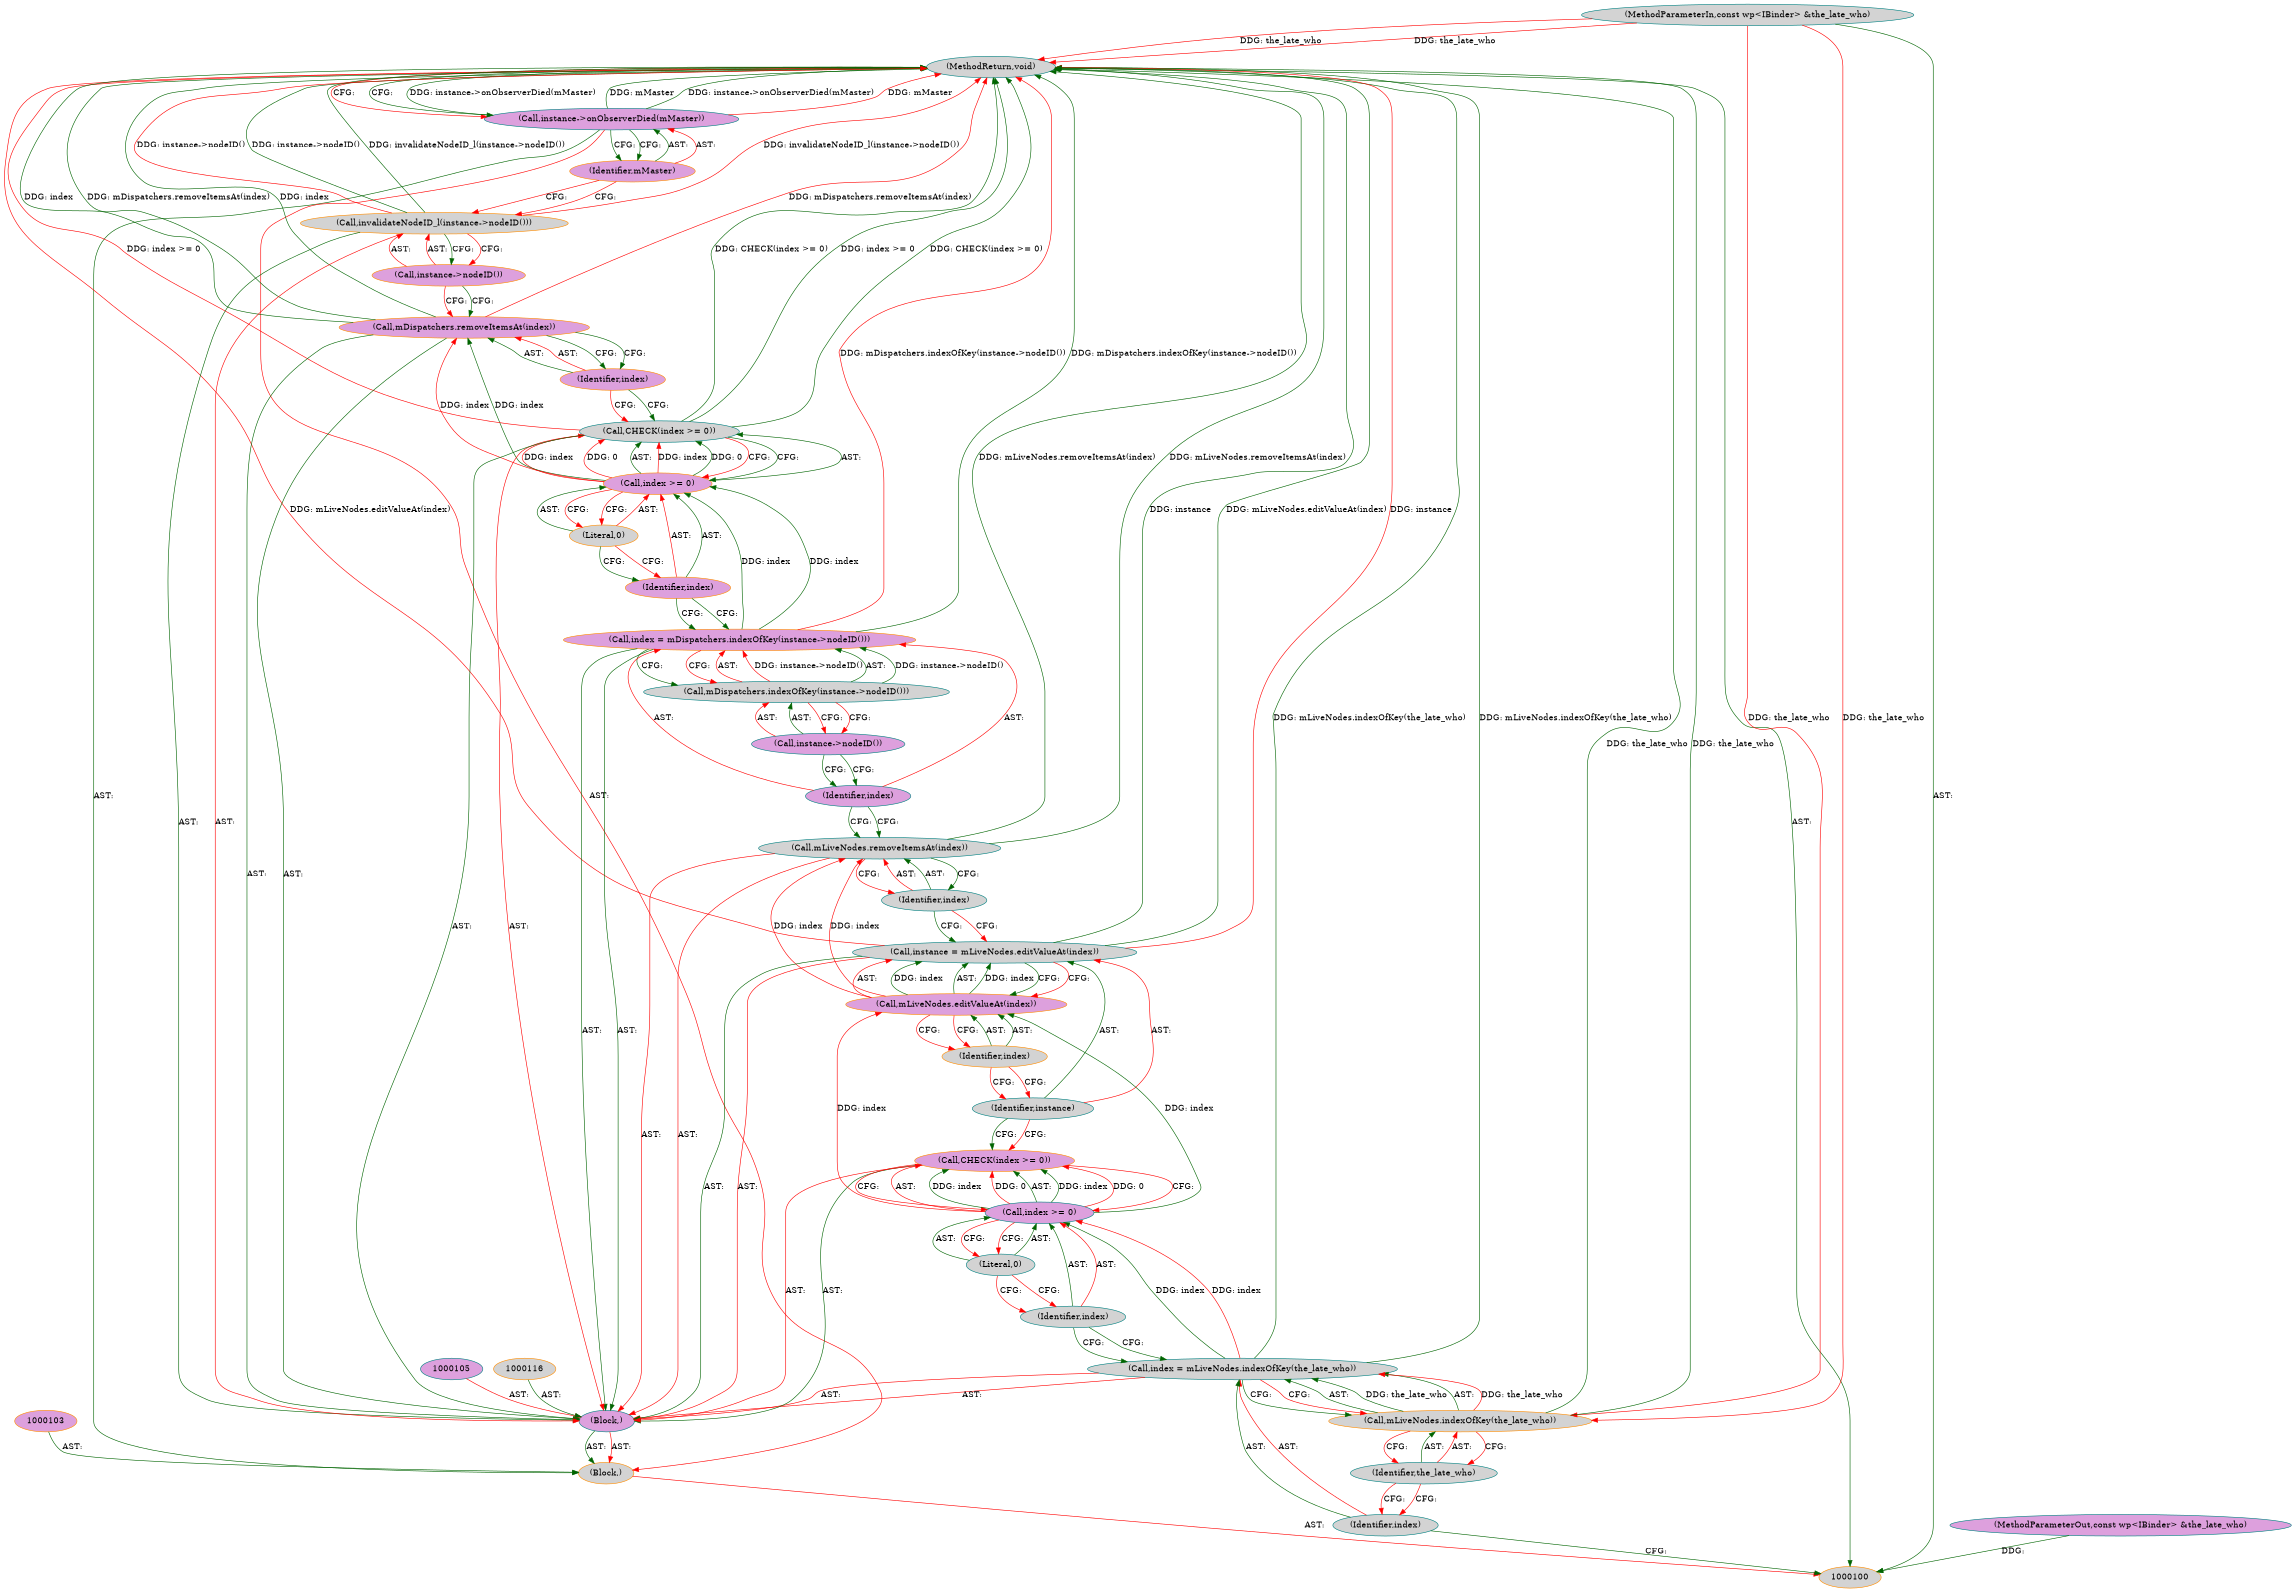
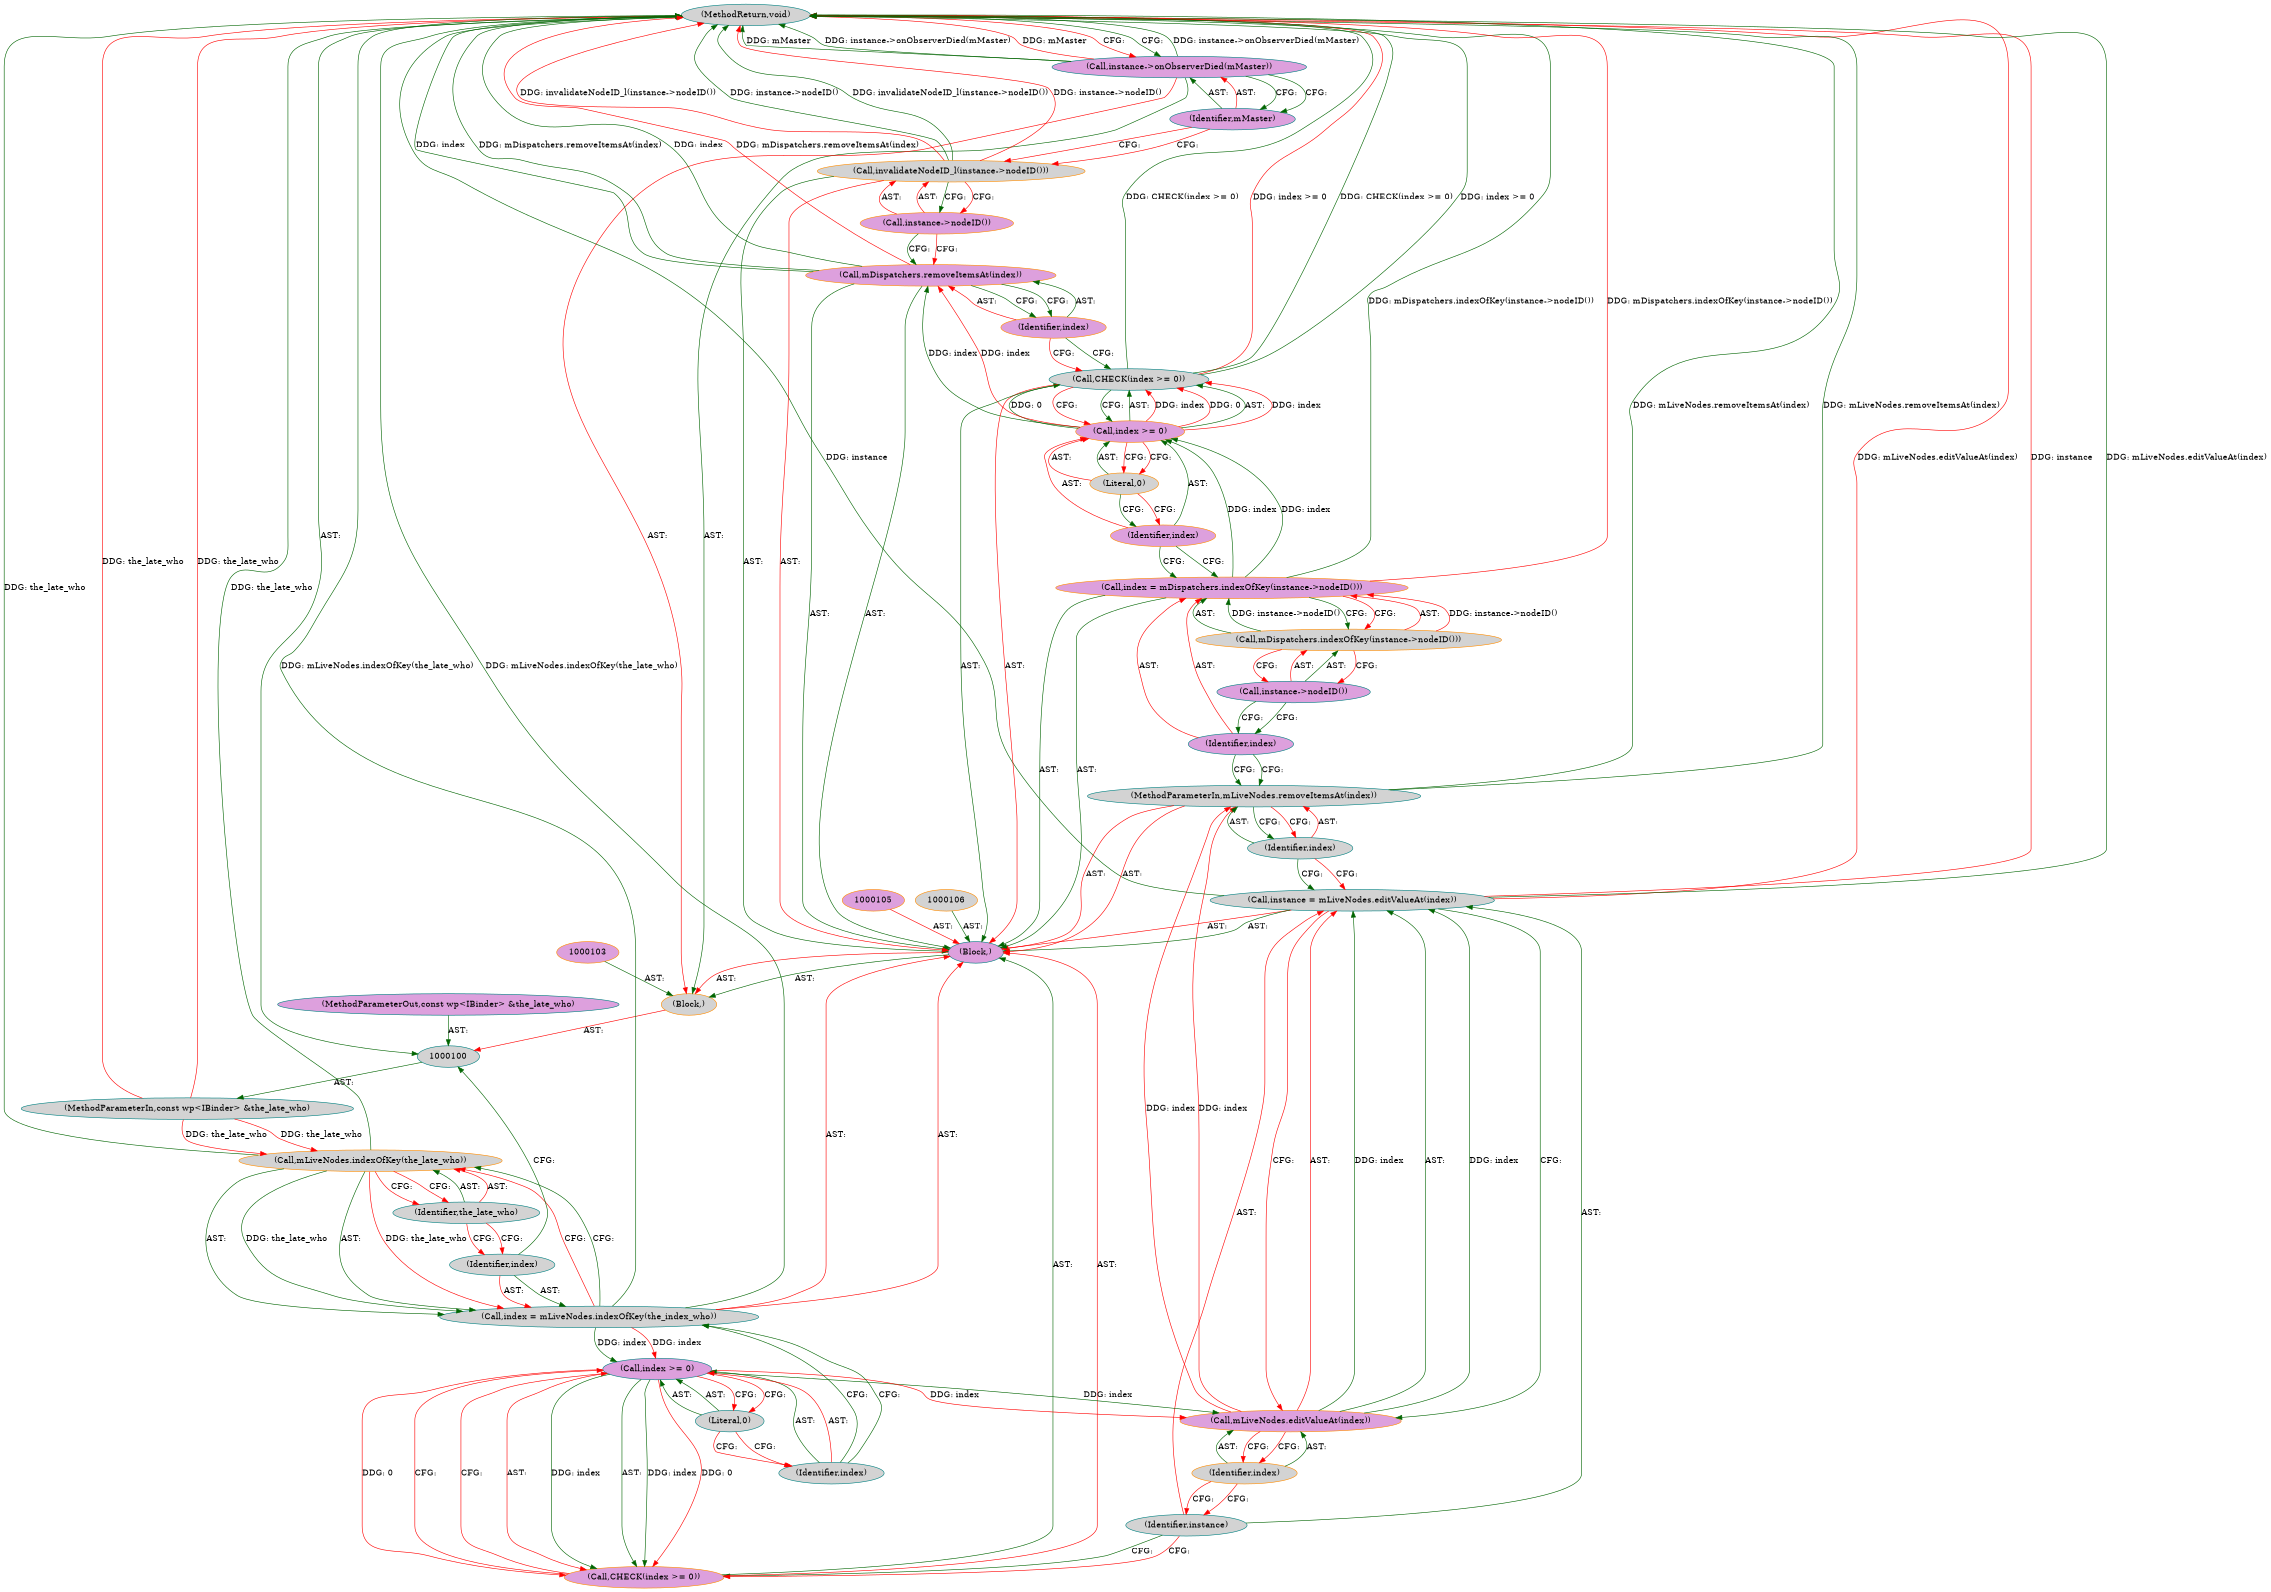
(632, 171) -> (1233, 119)
(797, 692) -> (1349, 640)
(1933, 776) -> (328, 1081)
(880, 848) -> (1254, 796)
(452, 1369) -> (873, 900)
(525, 1369) -> (946, 900)
(1242, 1369) -> (599, 1317)
(2014, 1551) -> (460, 1031)
(1850, 1577) -> (448, 1057)
